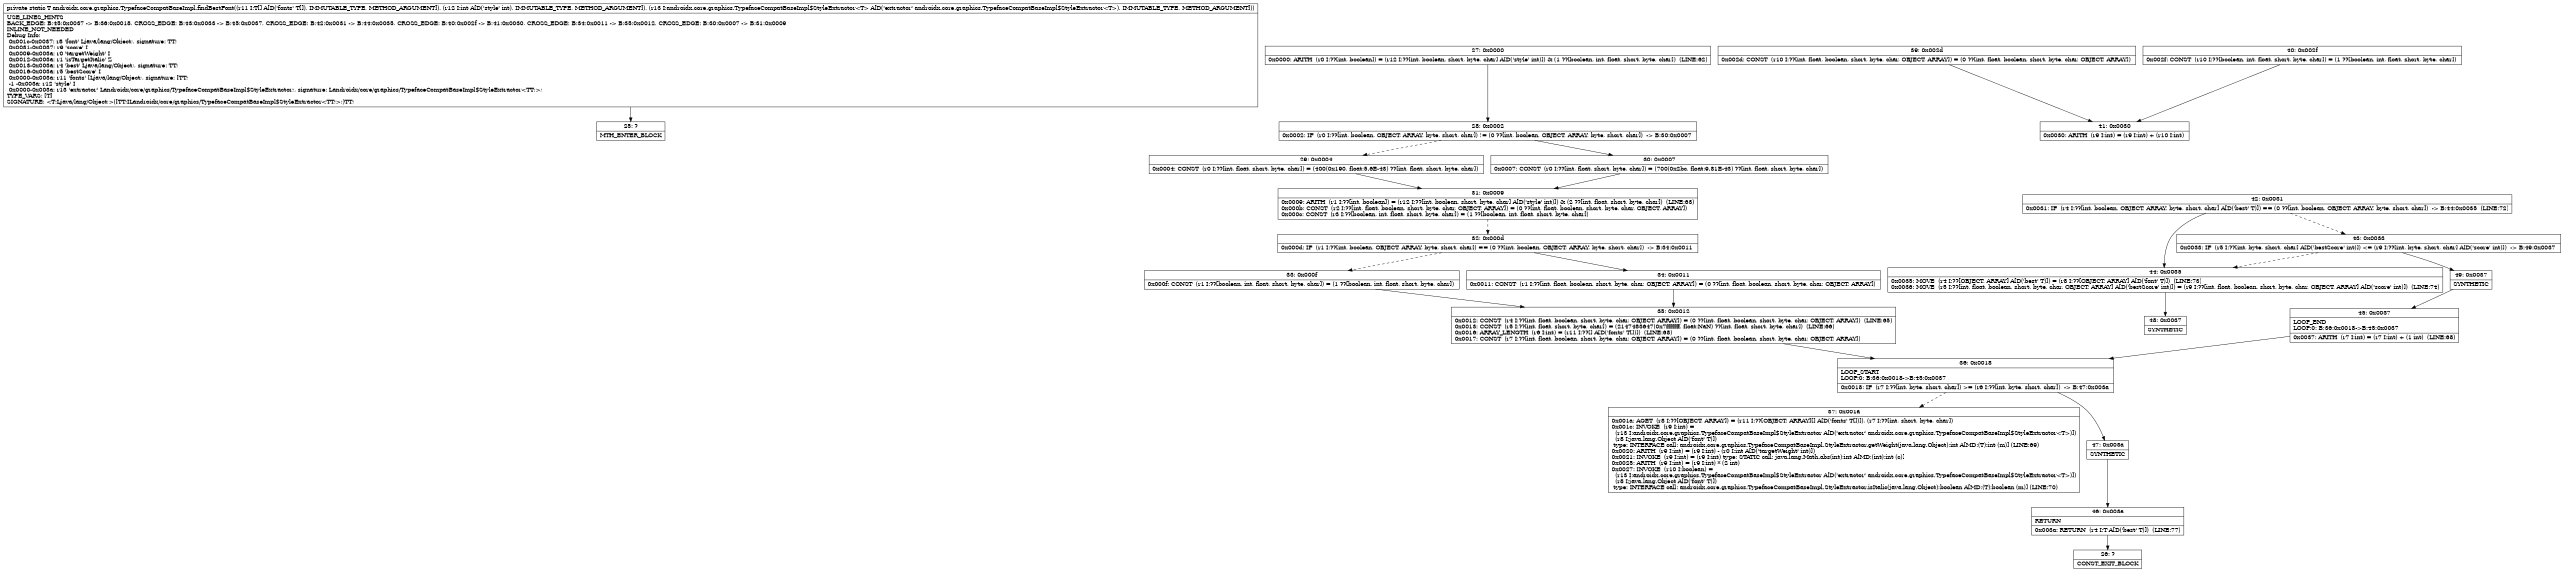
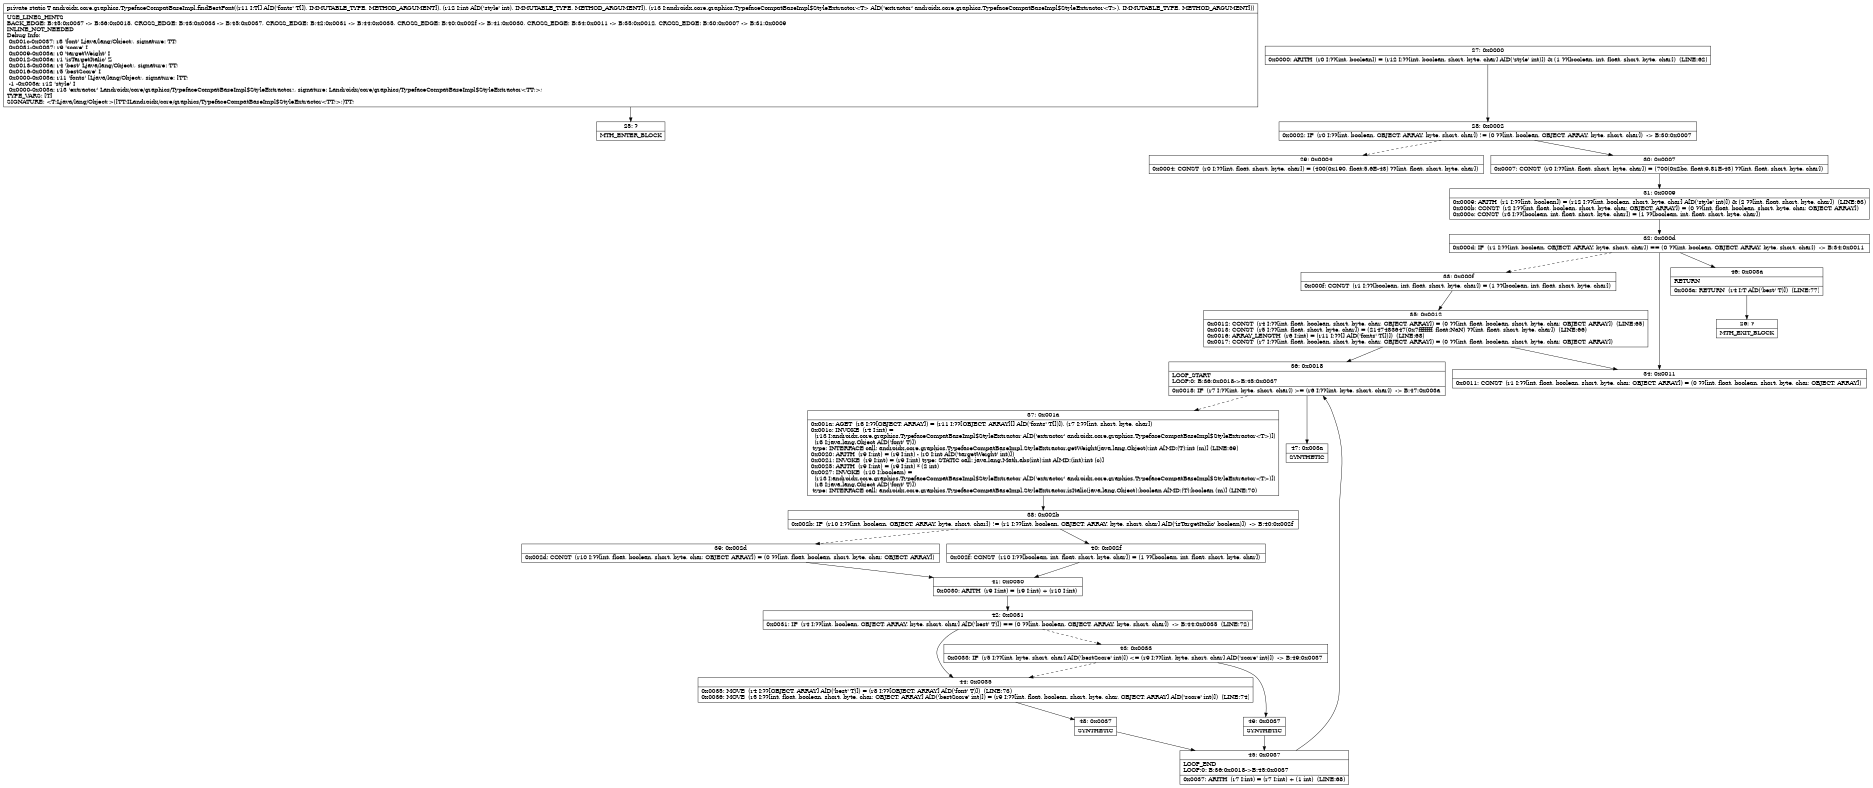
(1387, 181) -> none
(1488, 225) -> (1659, 225)
(1674, 296) -> (1562, 358)
(1654, 427) -> (853, 430)
(2108, 481) -> (1696, 259)
none -> (1043, 520)
(2108, 564) -> (1747, 333)
none -> (1008, 601)
none -> (1154, 741)
